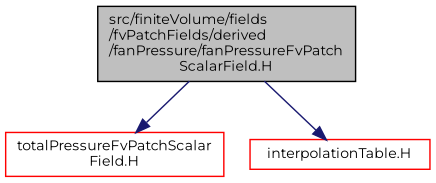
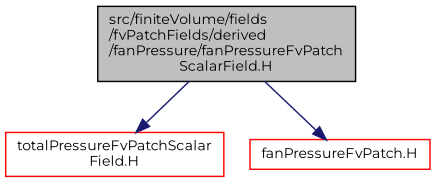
(340, 154) -> (340, 154)
